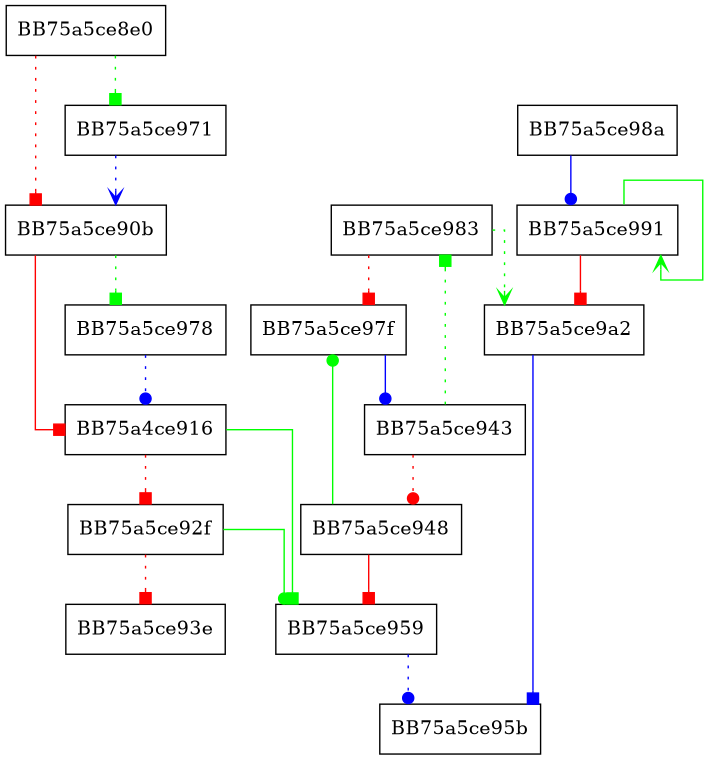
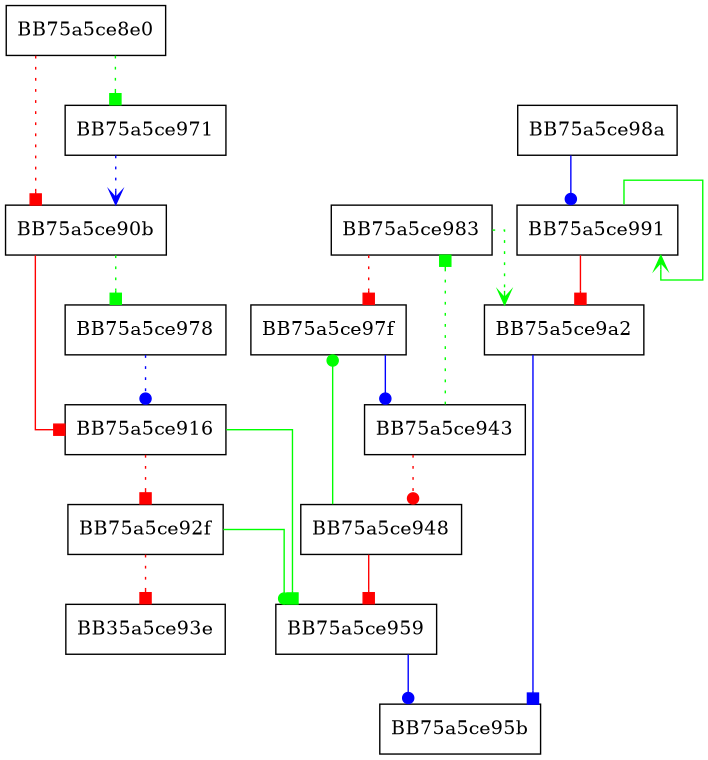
(146, 430) -> (146, 430)
(146, 629) -> (146, 629)
(408, 673) -> (408, 673)
